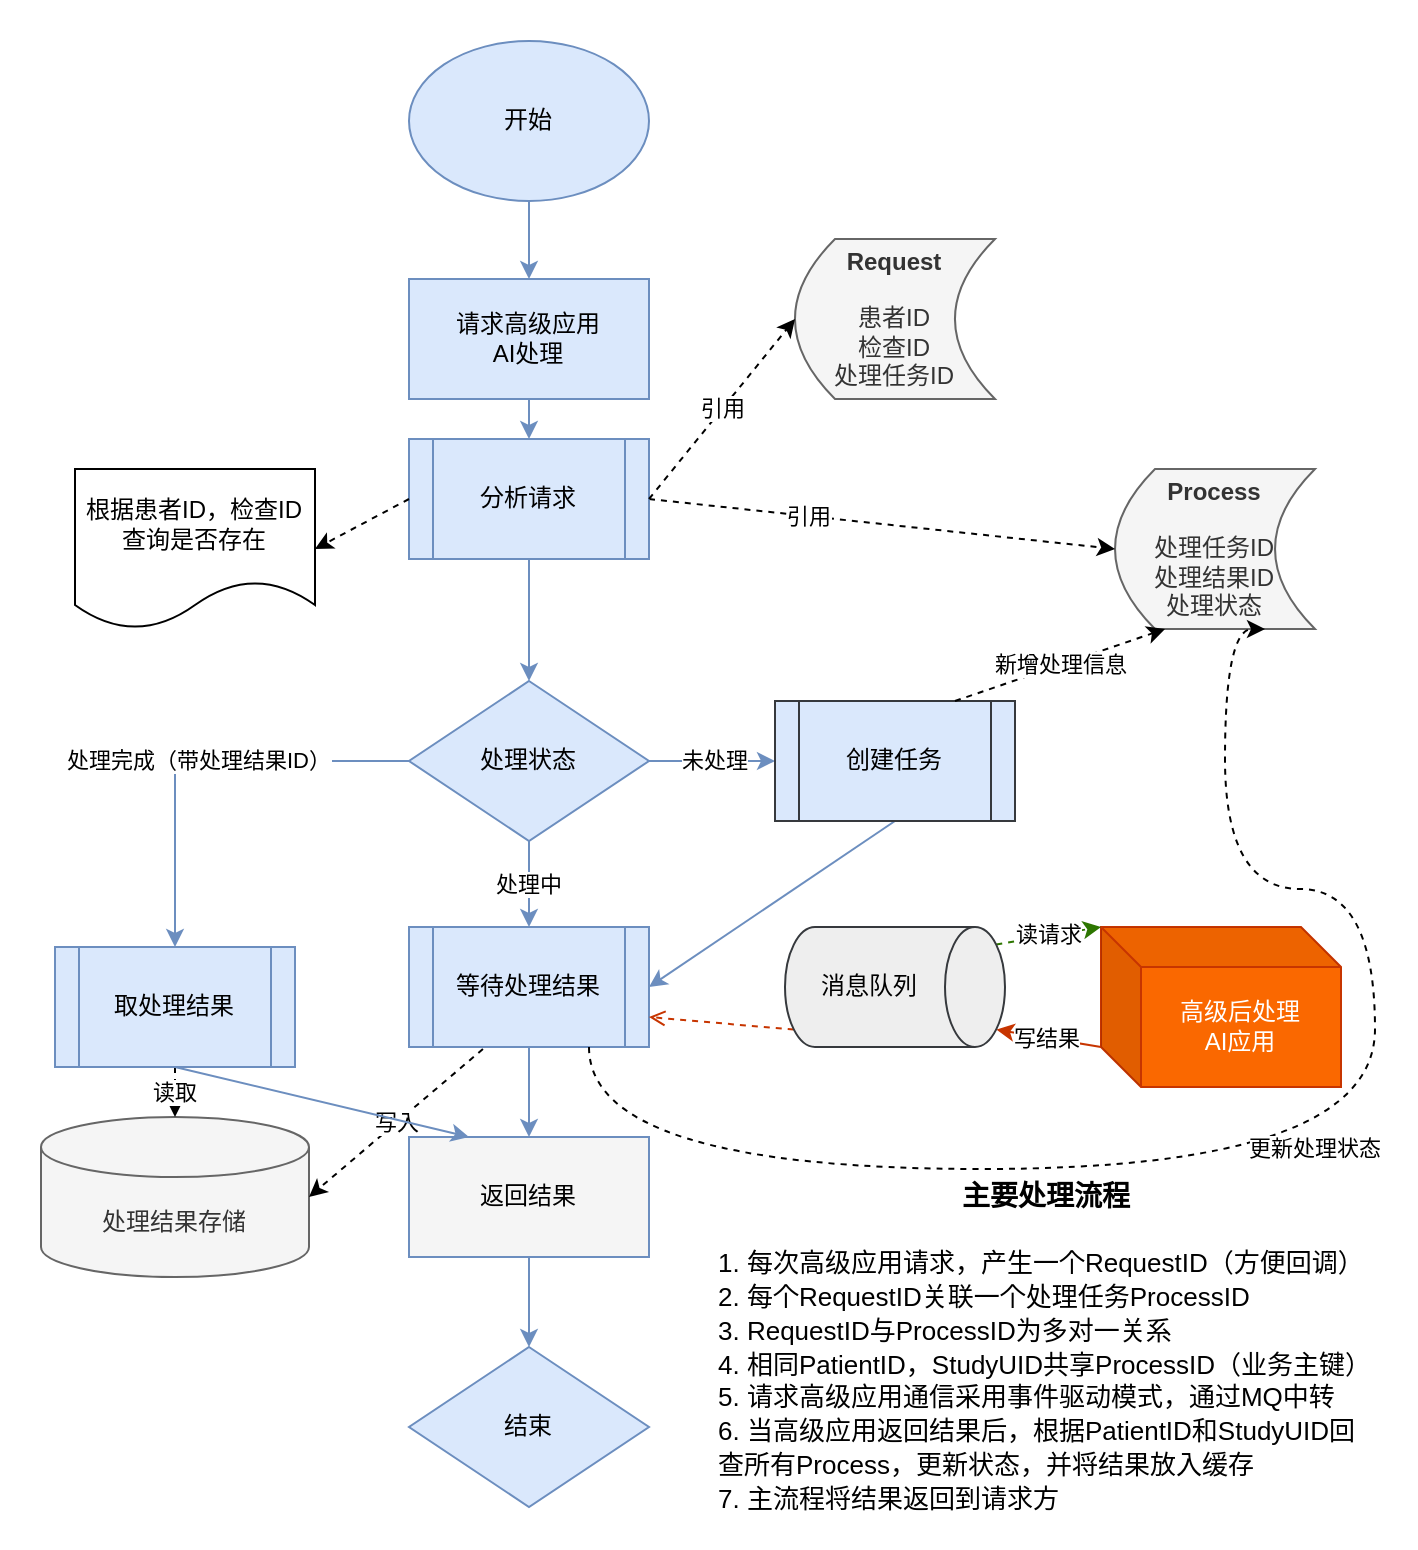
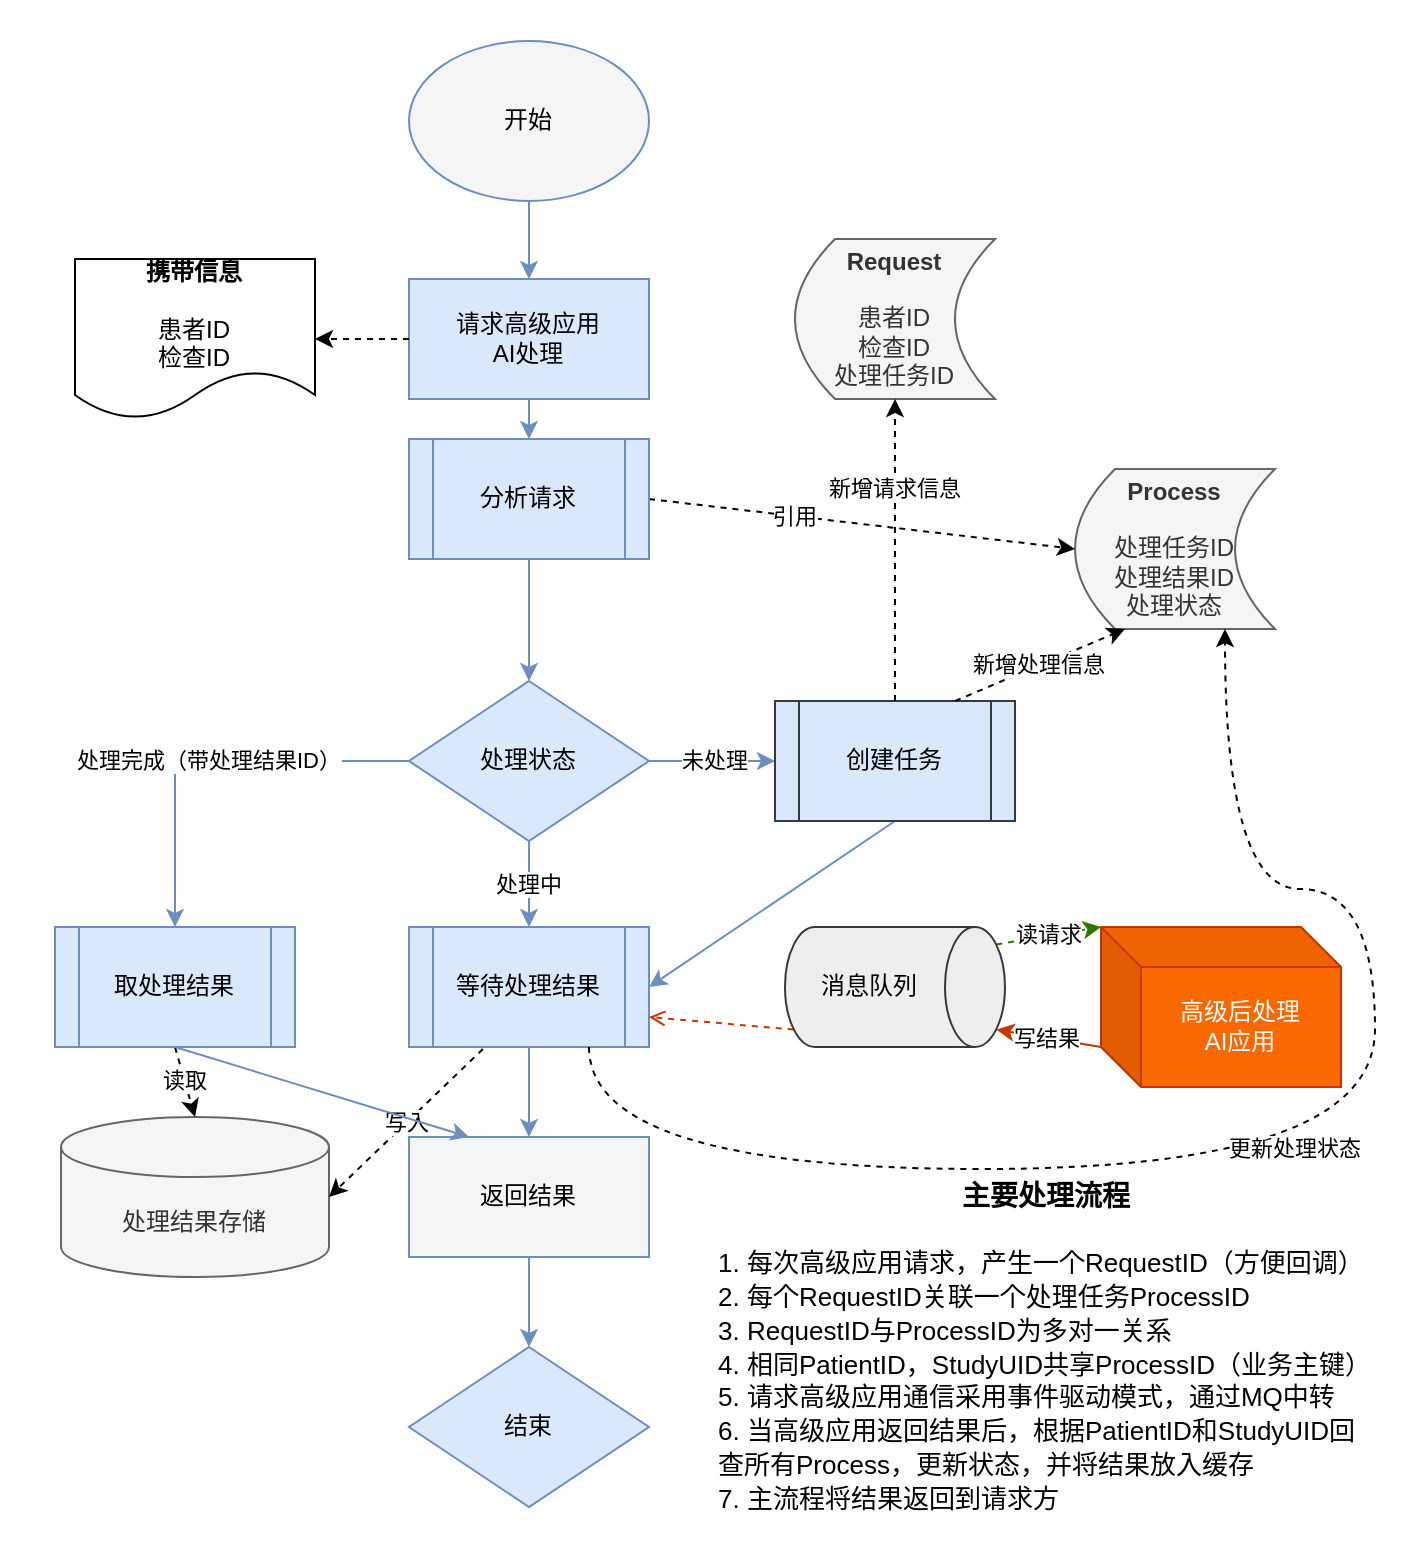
(529, 121) -> (529, 121)
none -> (195, 339)
none -> (369, 339)
(718, 414) -> none
(368, 521) -> none
(195, 549) -> none
(1215, 549) -> (1175, 549)
none -> (895, 616)
(175, 1007) -> (175, 987)
(175, 1197) -> (195, 1197)
